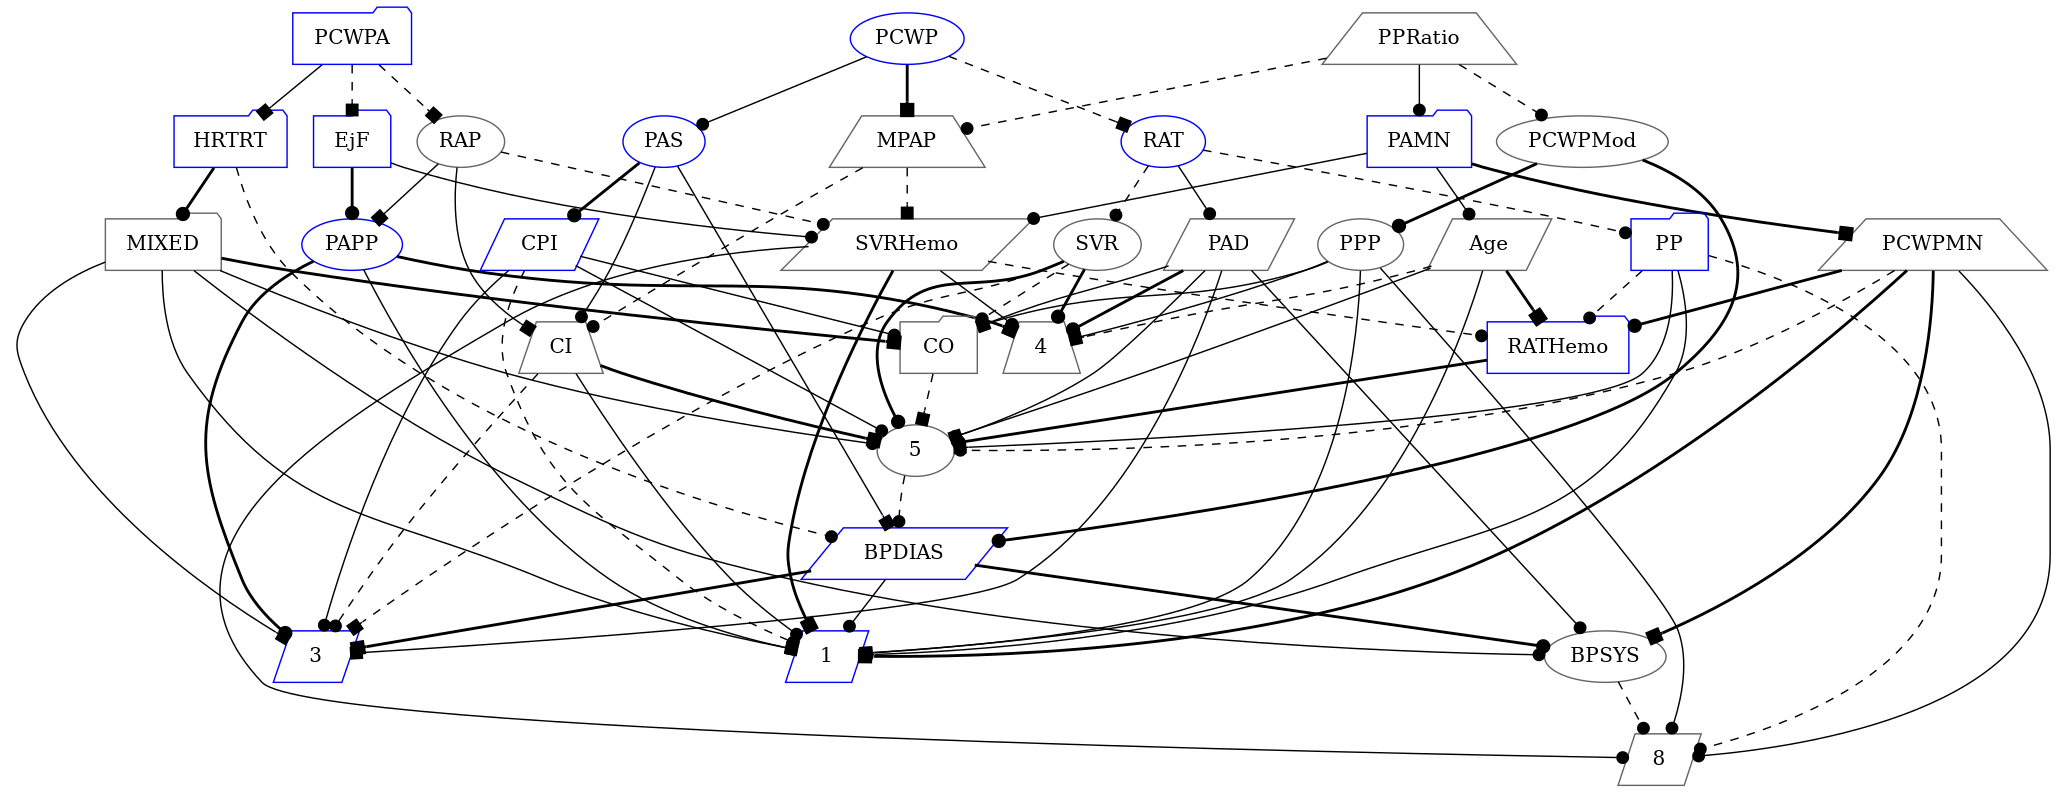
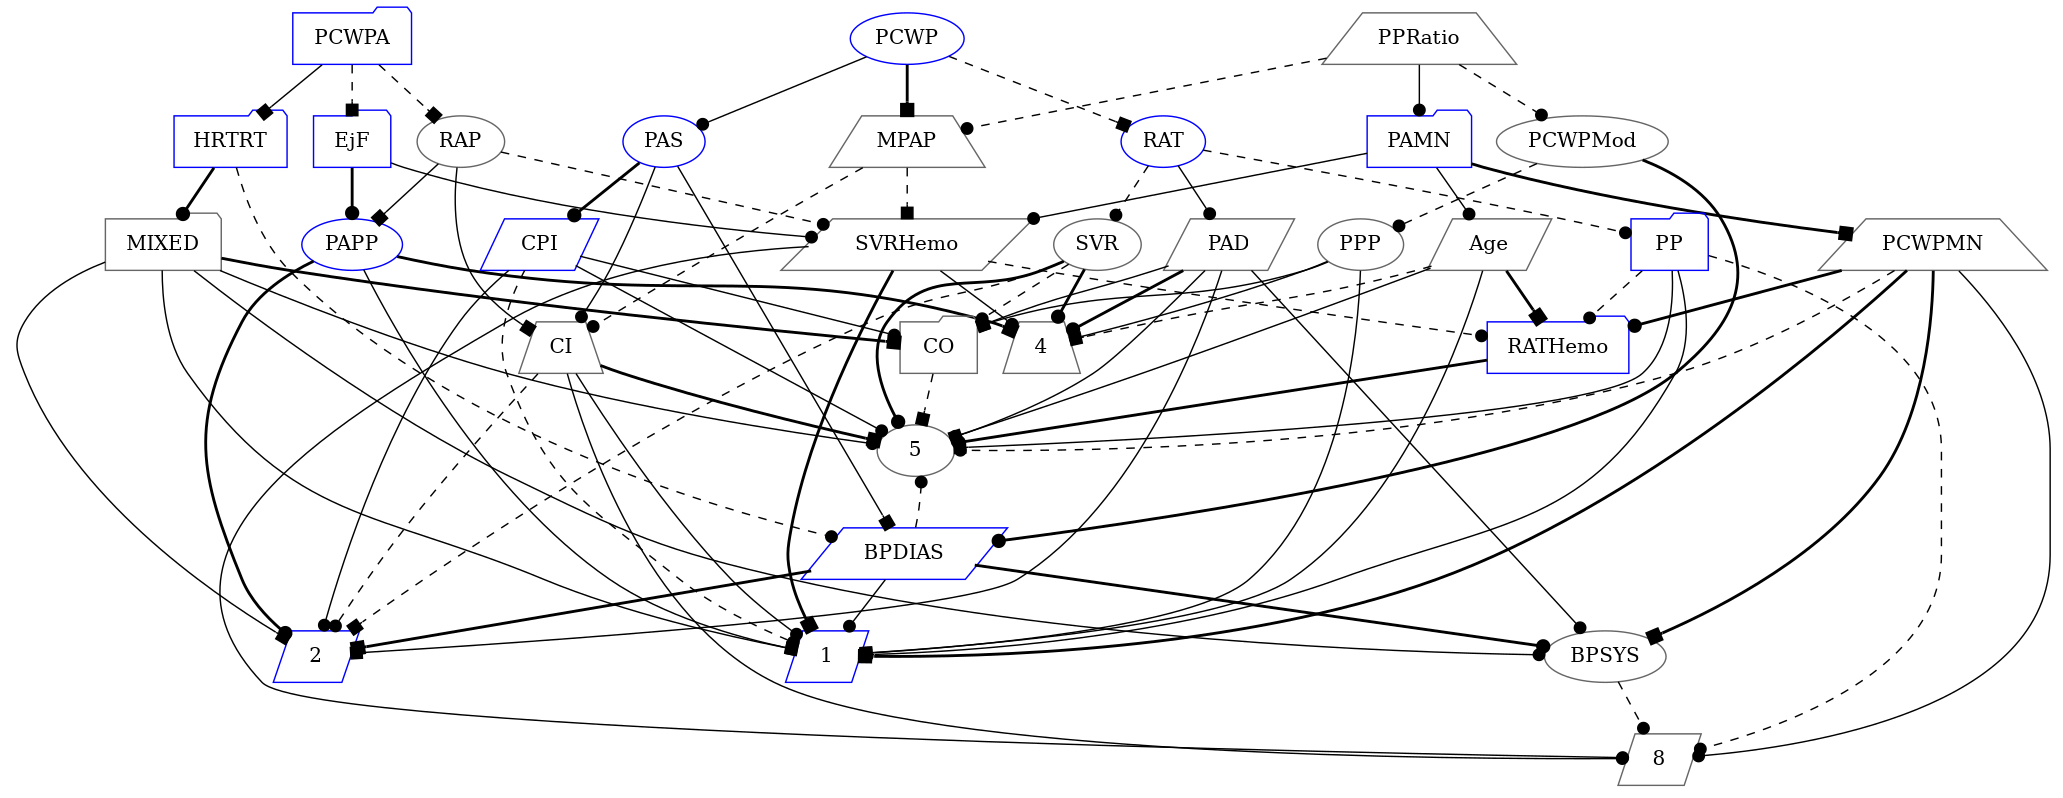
(1474, 192) -> (1474, 192)
(1565, 481) -> (1002, 732)
(901, 496) -> (919, 508)
(316, 657) -> (316, 657)
